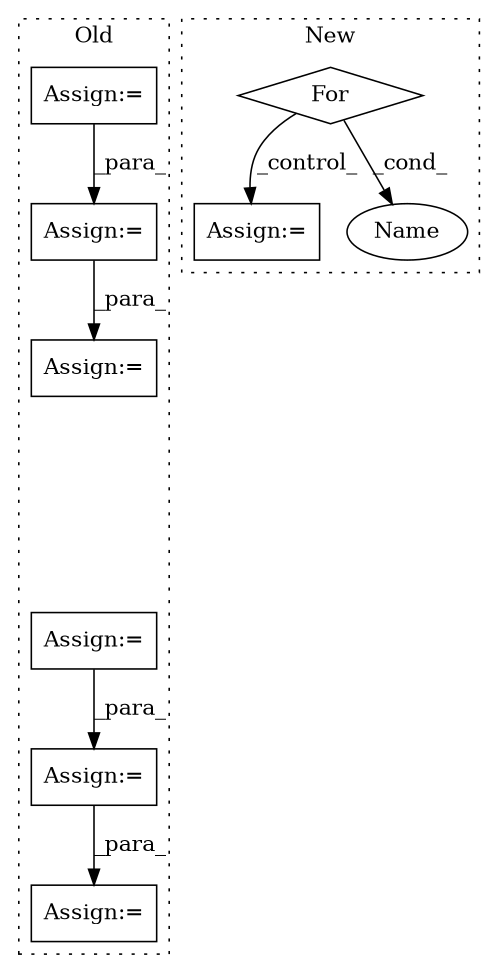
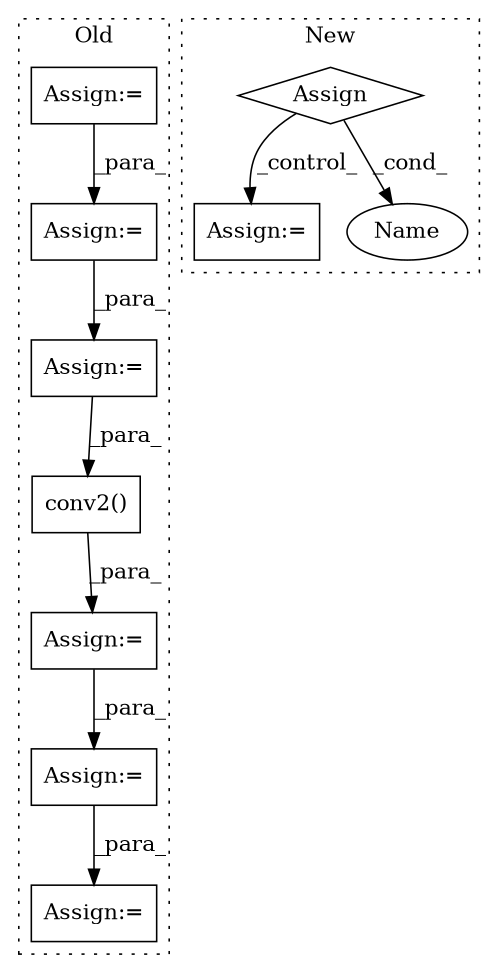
(331, 96) -> (331, 96)
none -> (86, 504)
